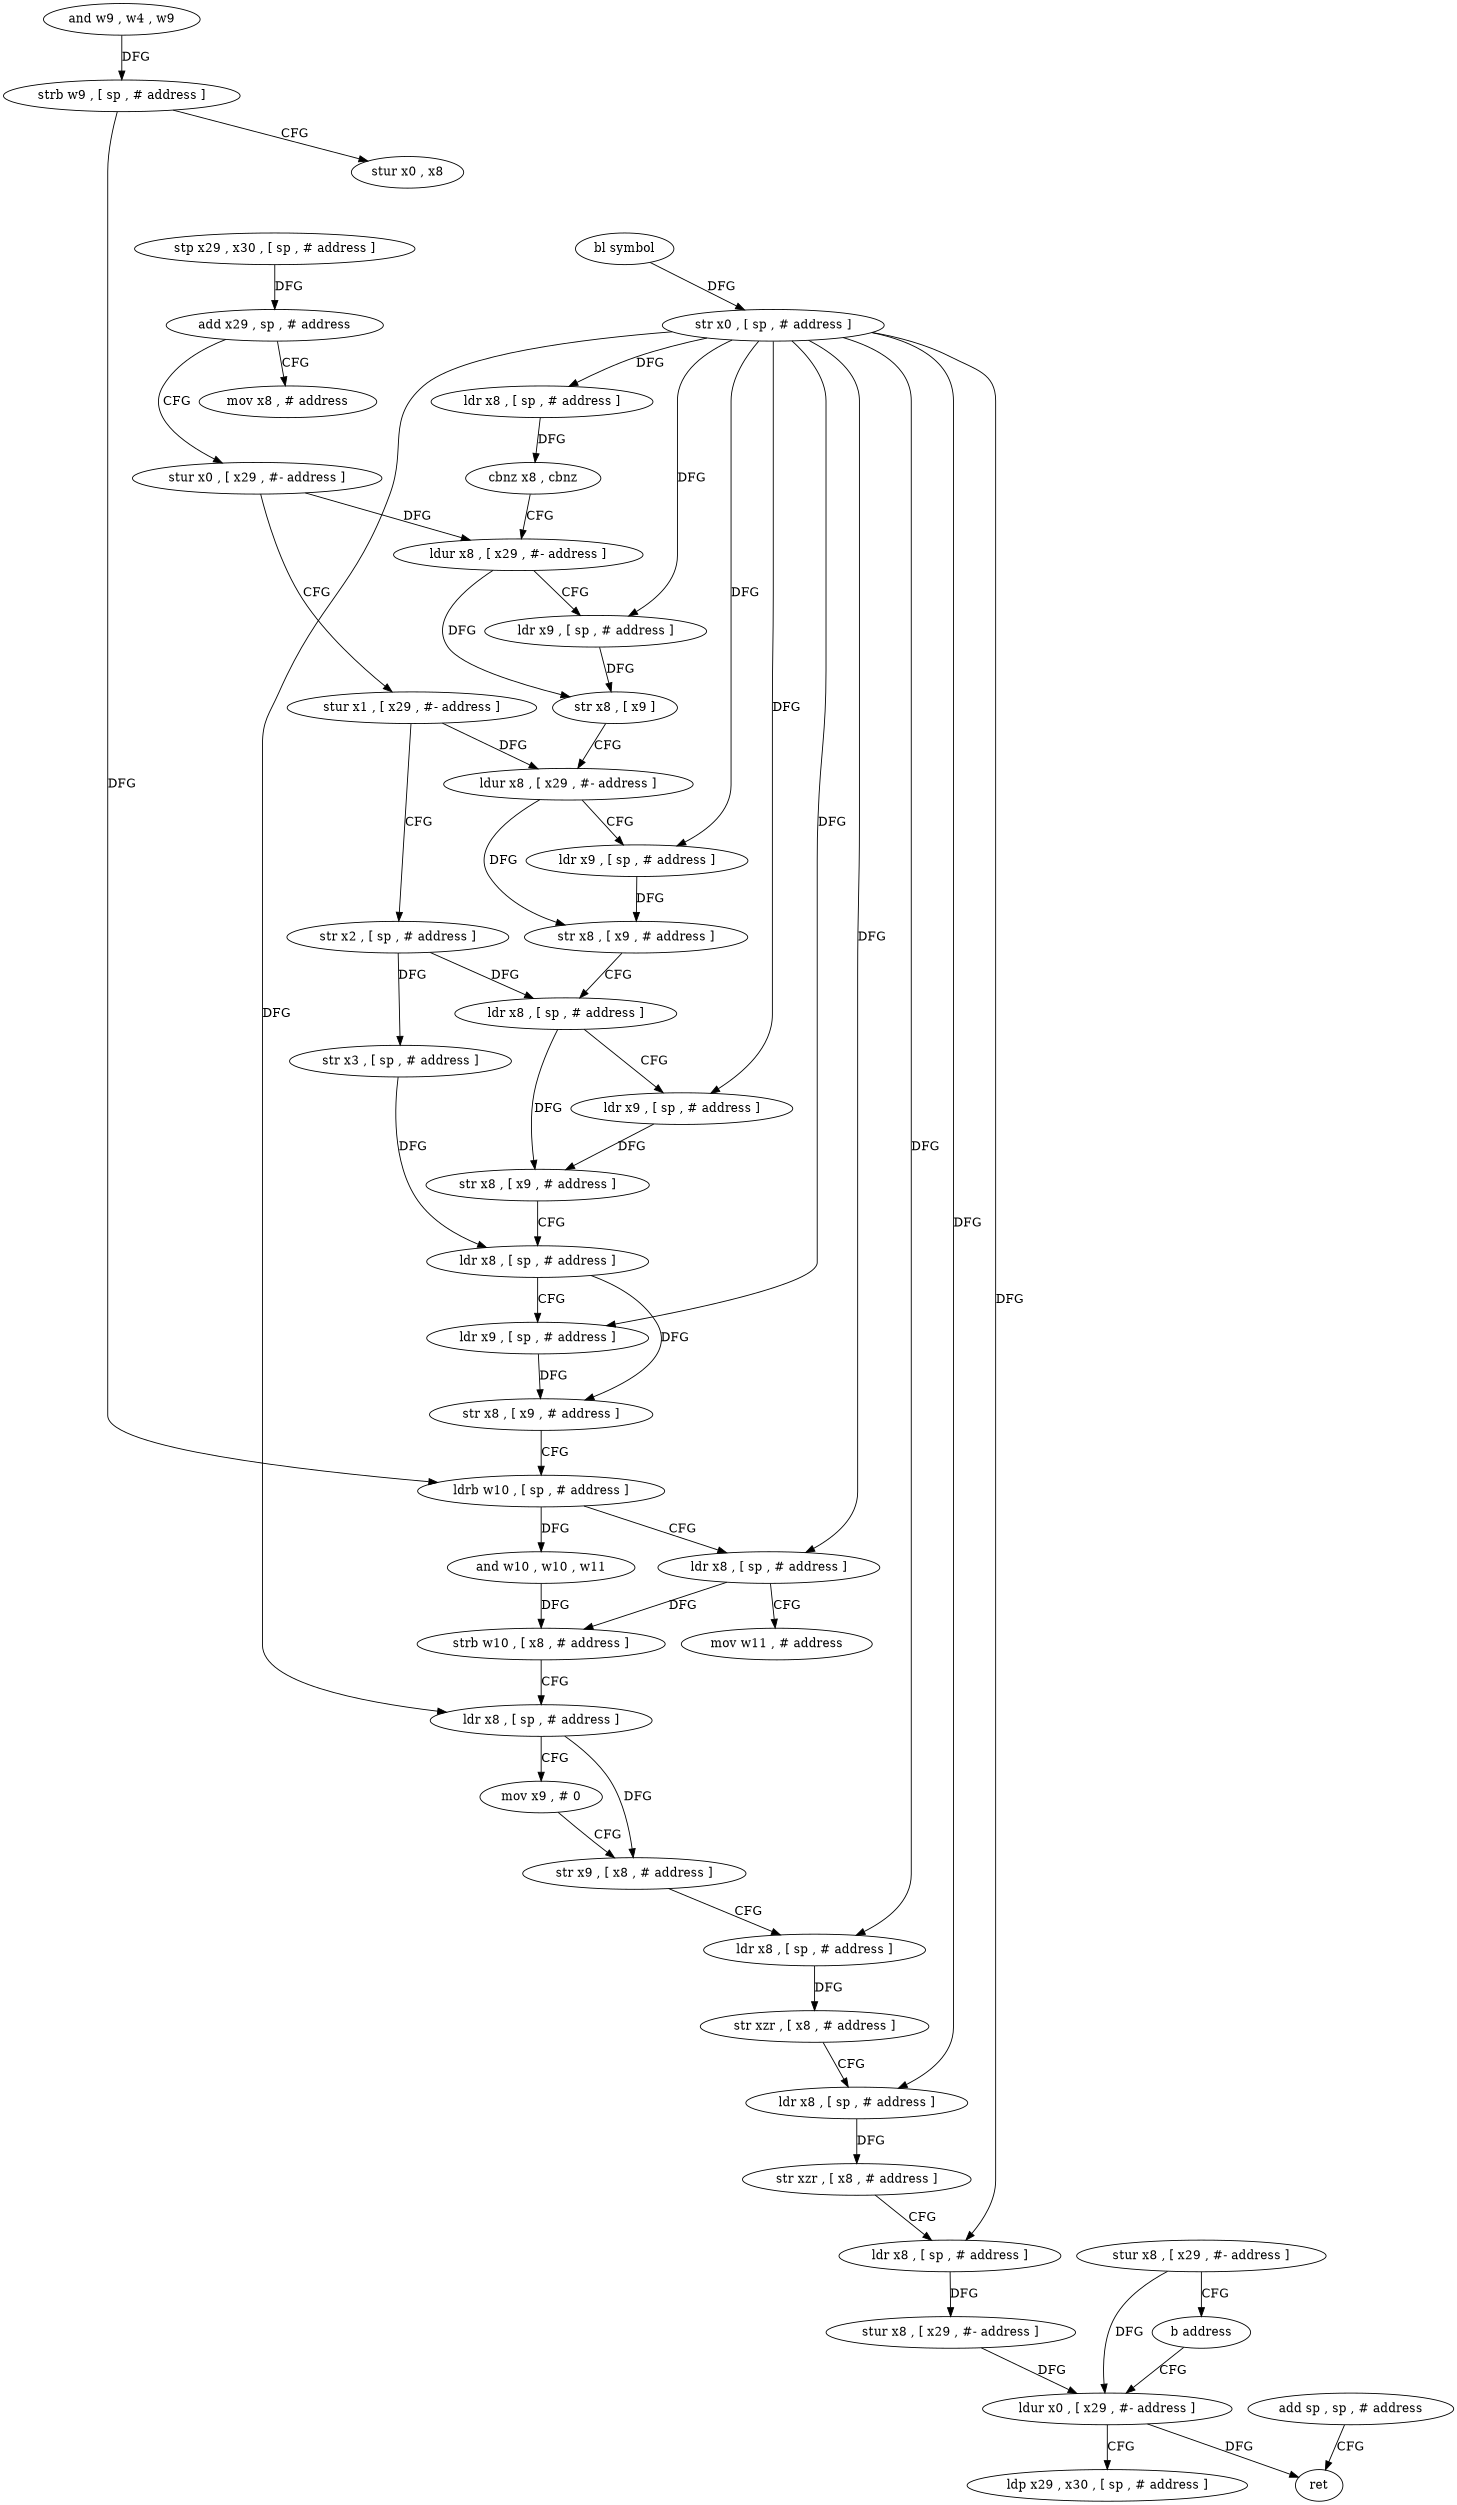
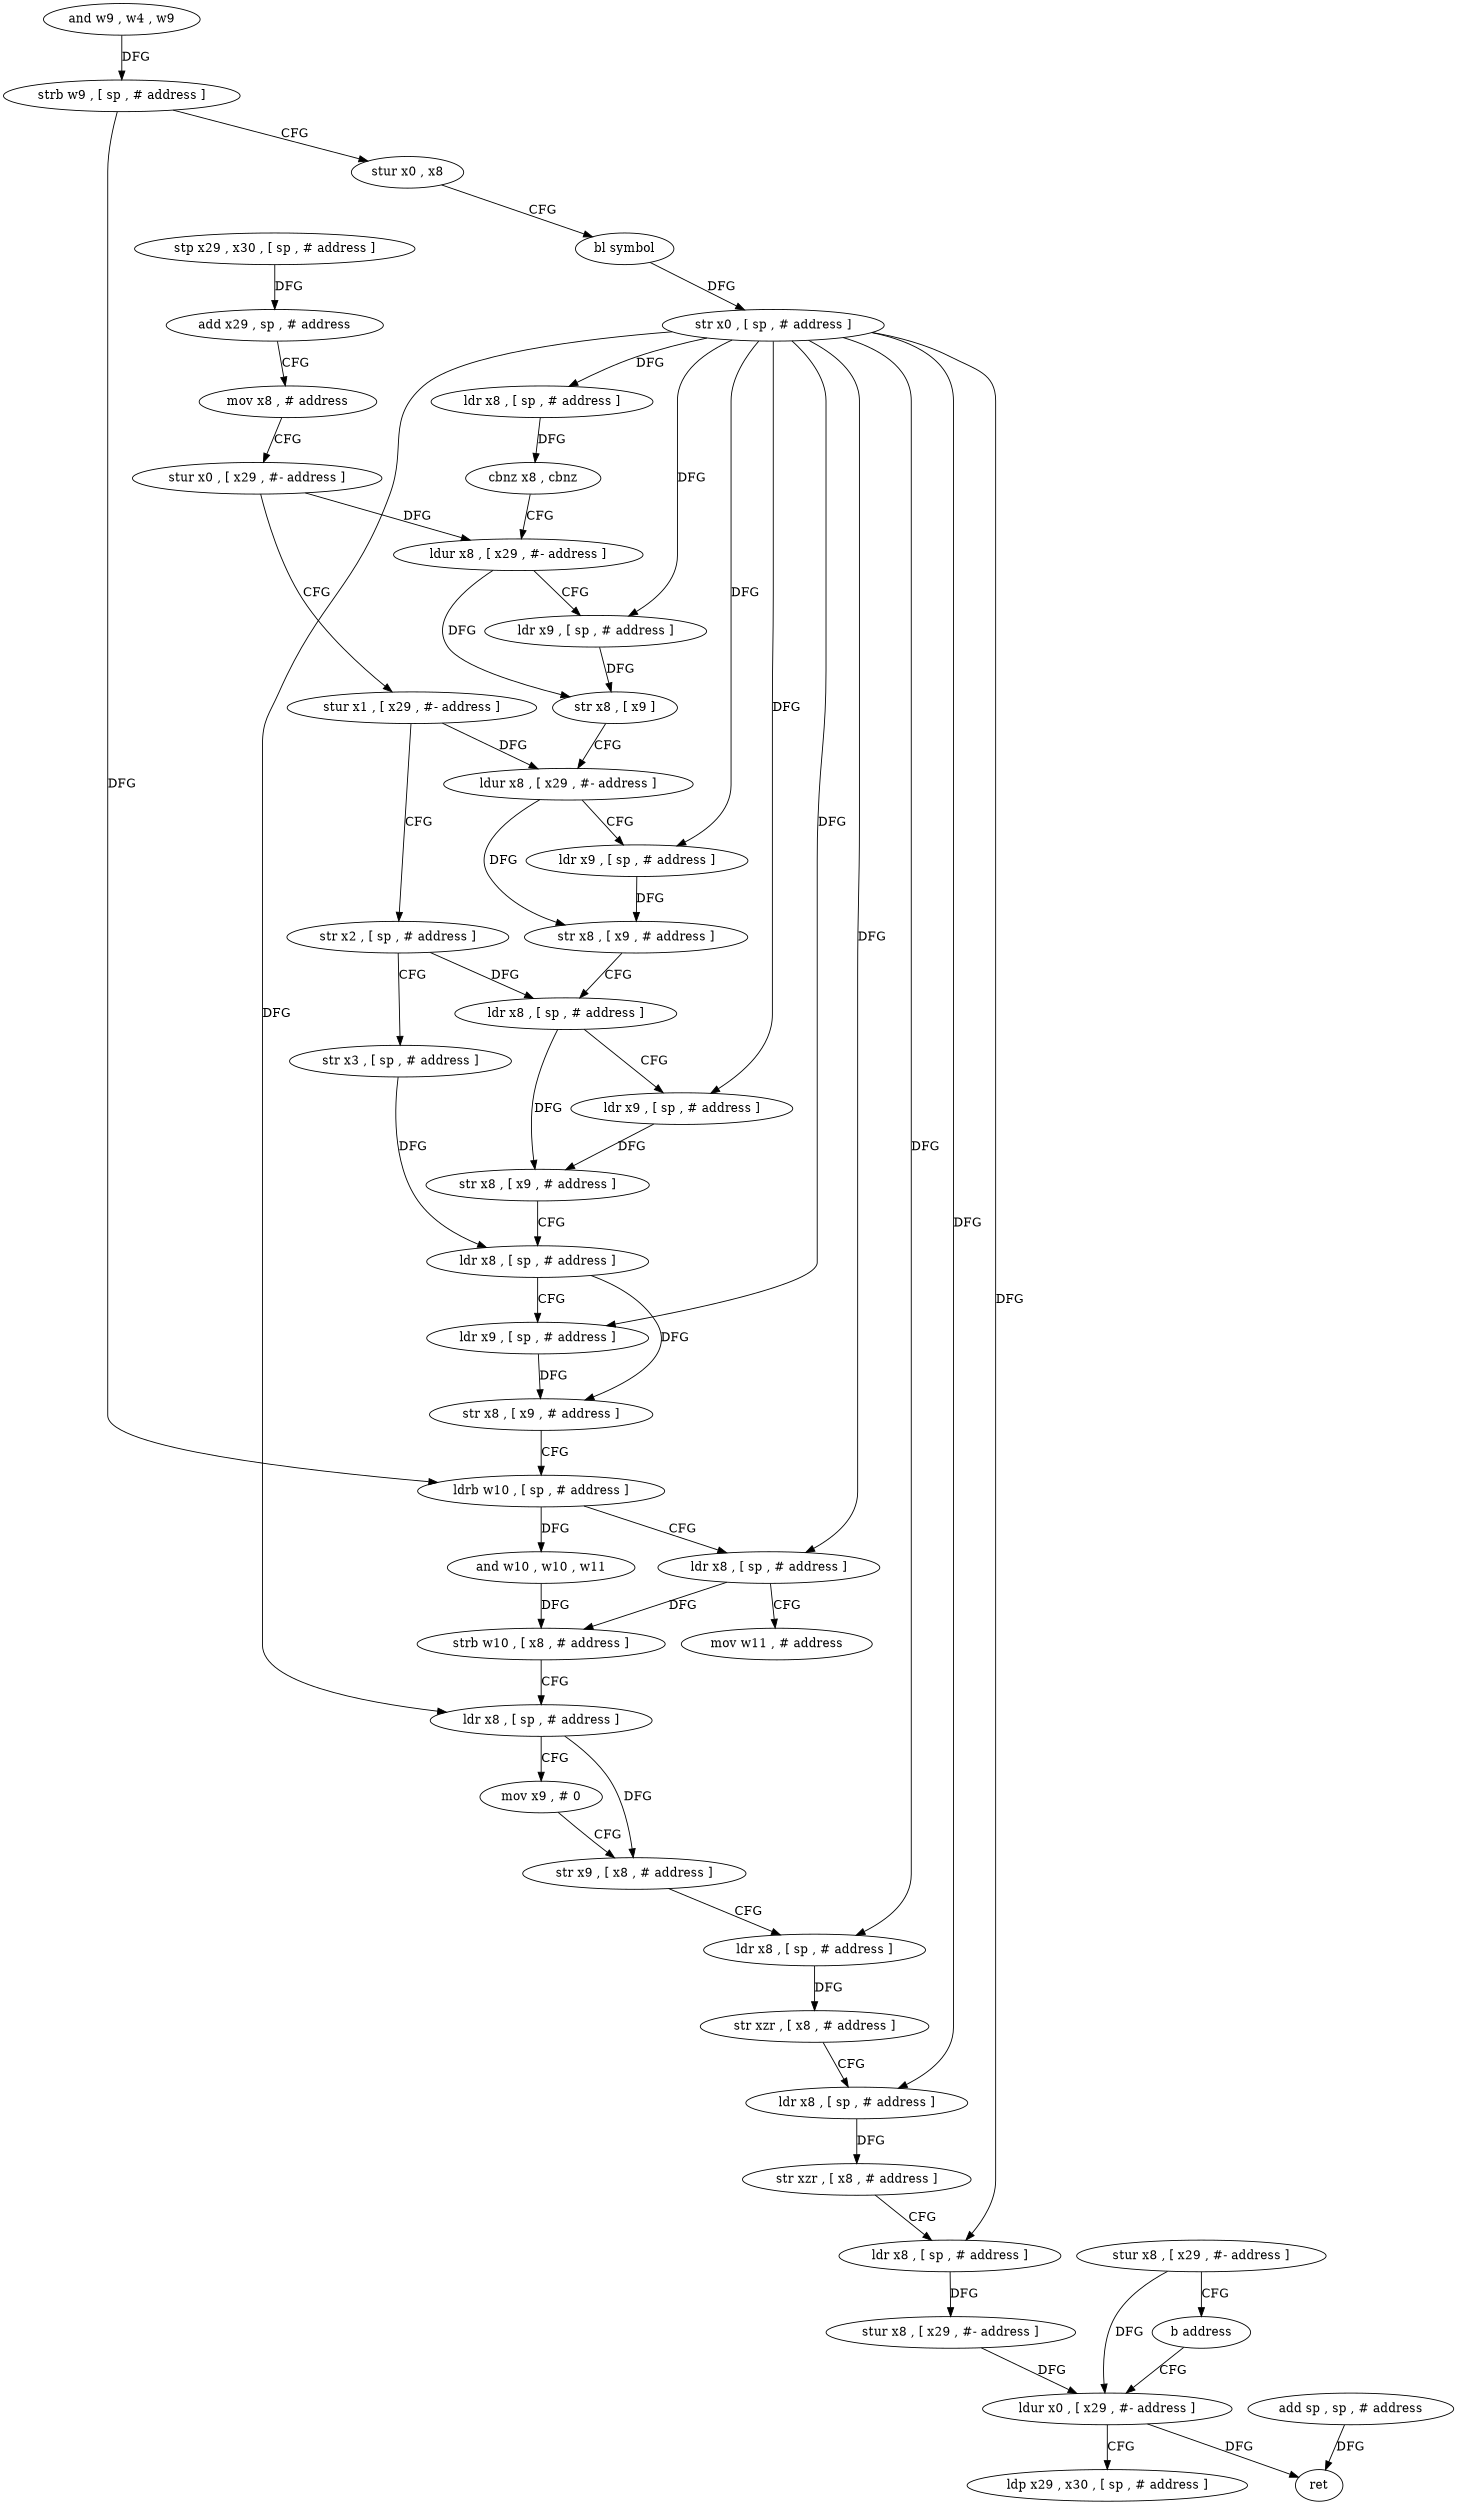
none -> (513, 209)
(159, 395) -> (274, 436)
(413, 975) -> (413, 975)
(1351, 2447) -> (1351, 2447)
